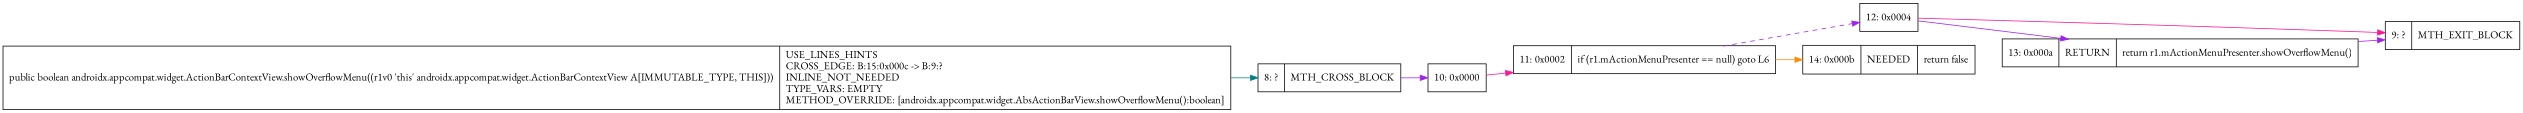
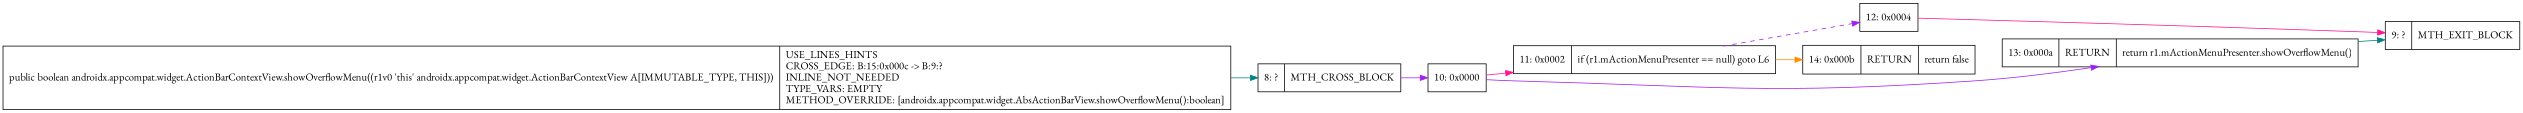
(1989, 30) -> (1789, 88)
(2368, 41) -> (2368, 41)
(1889, 59) -> (1890, 59)
